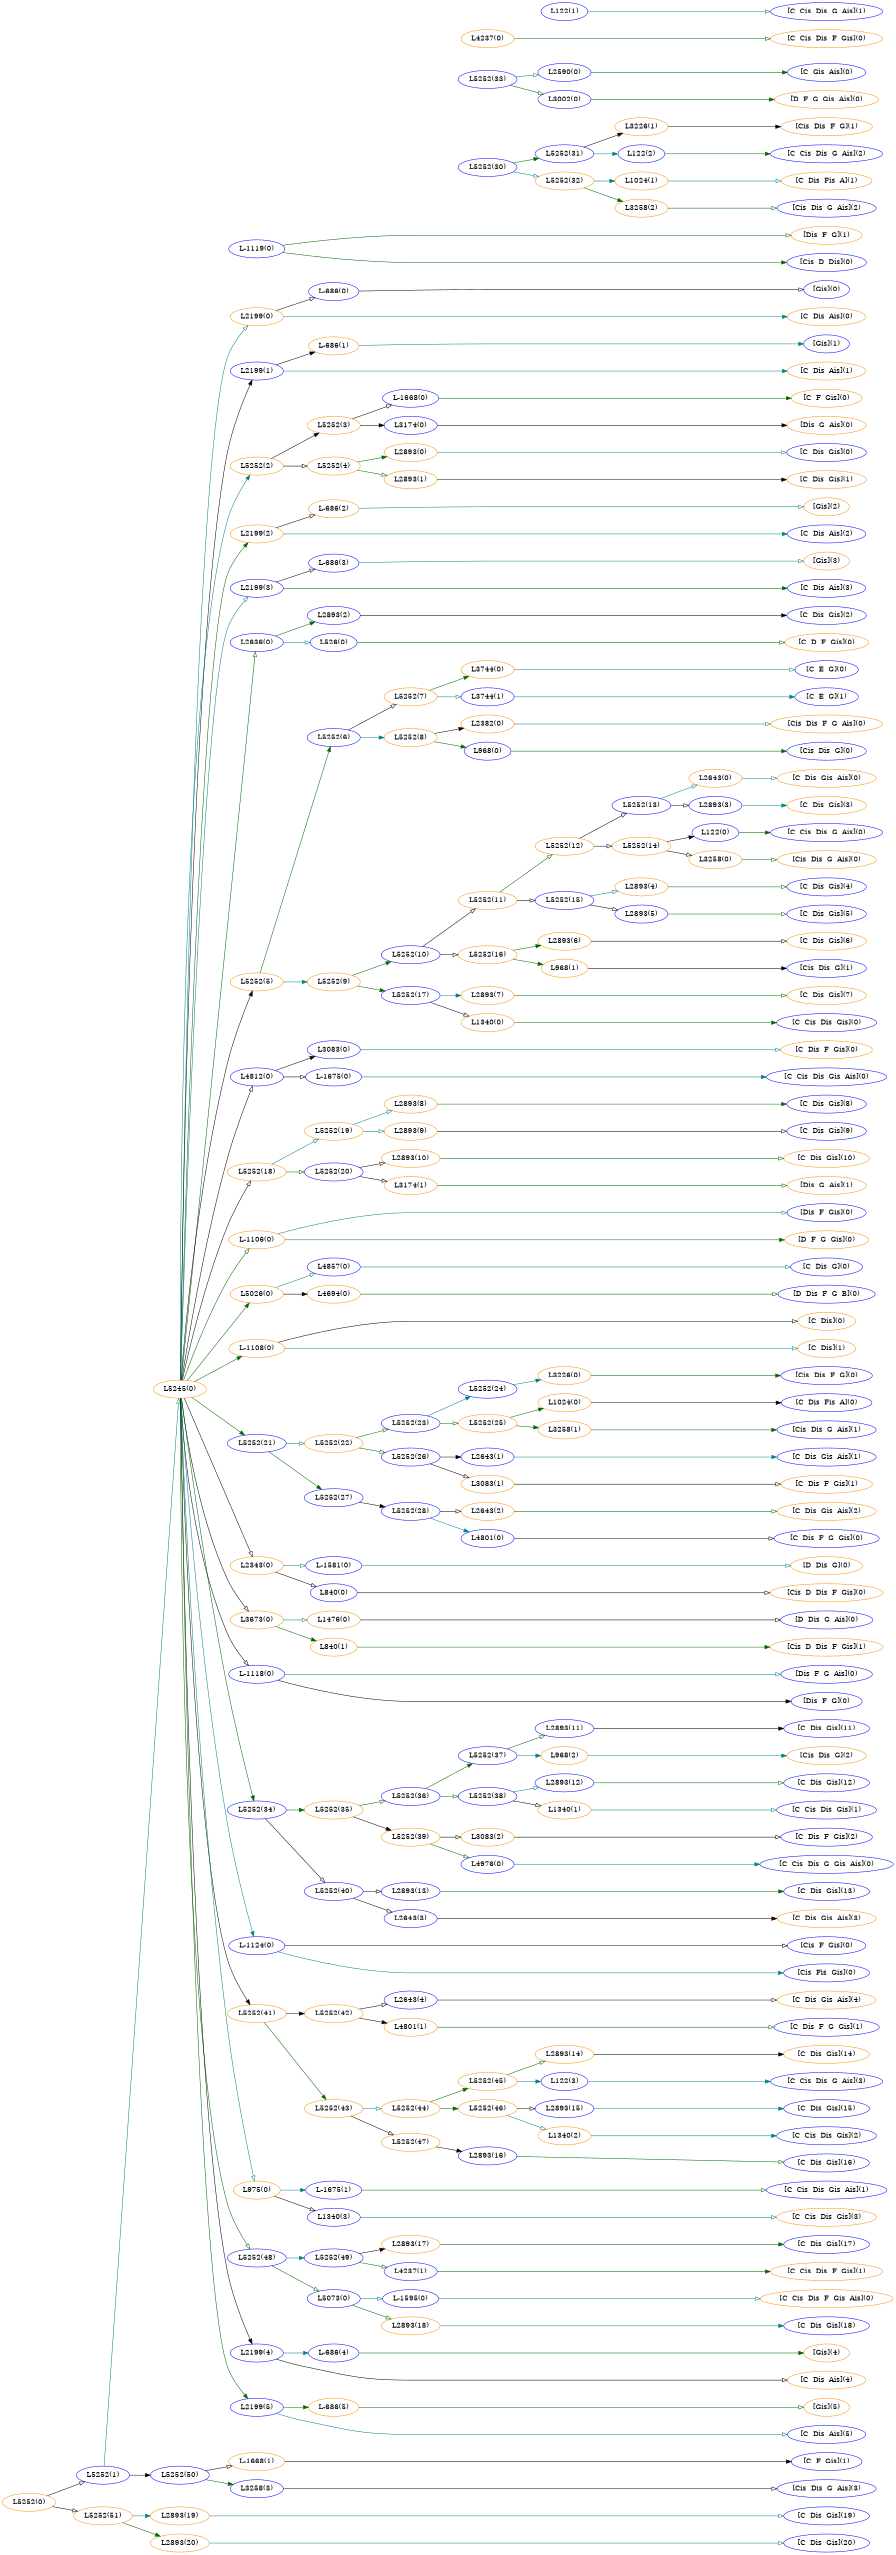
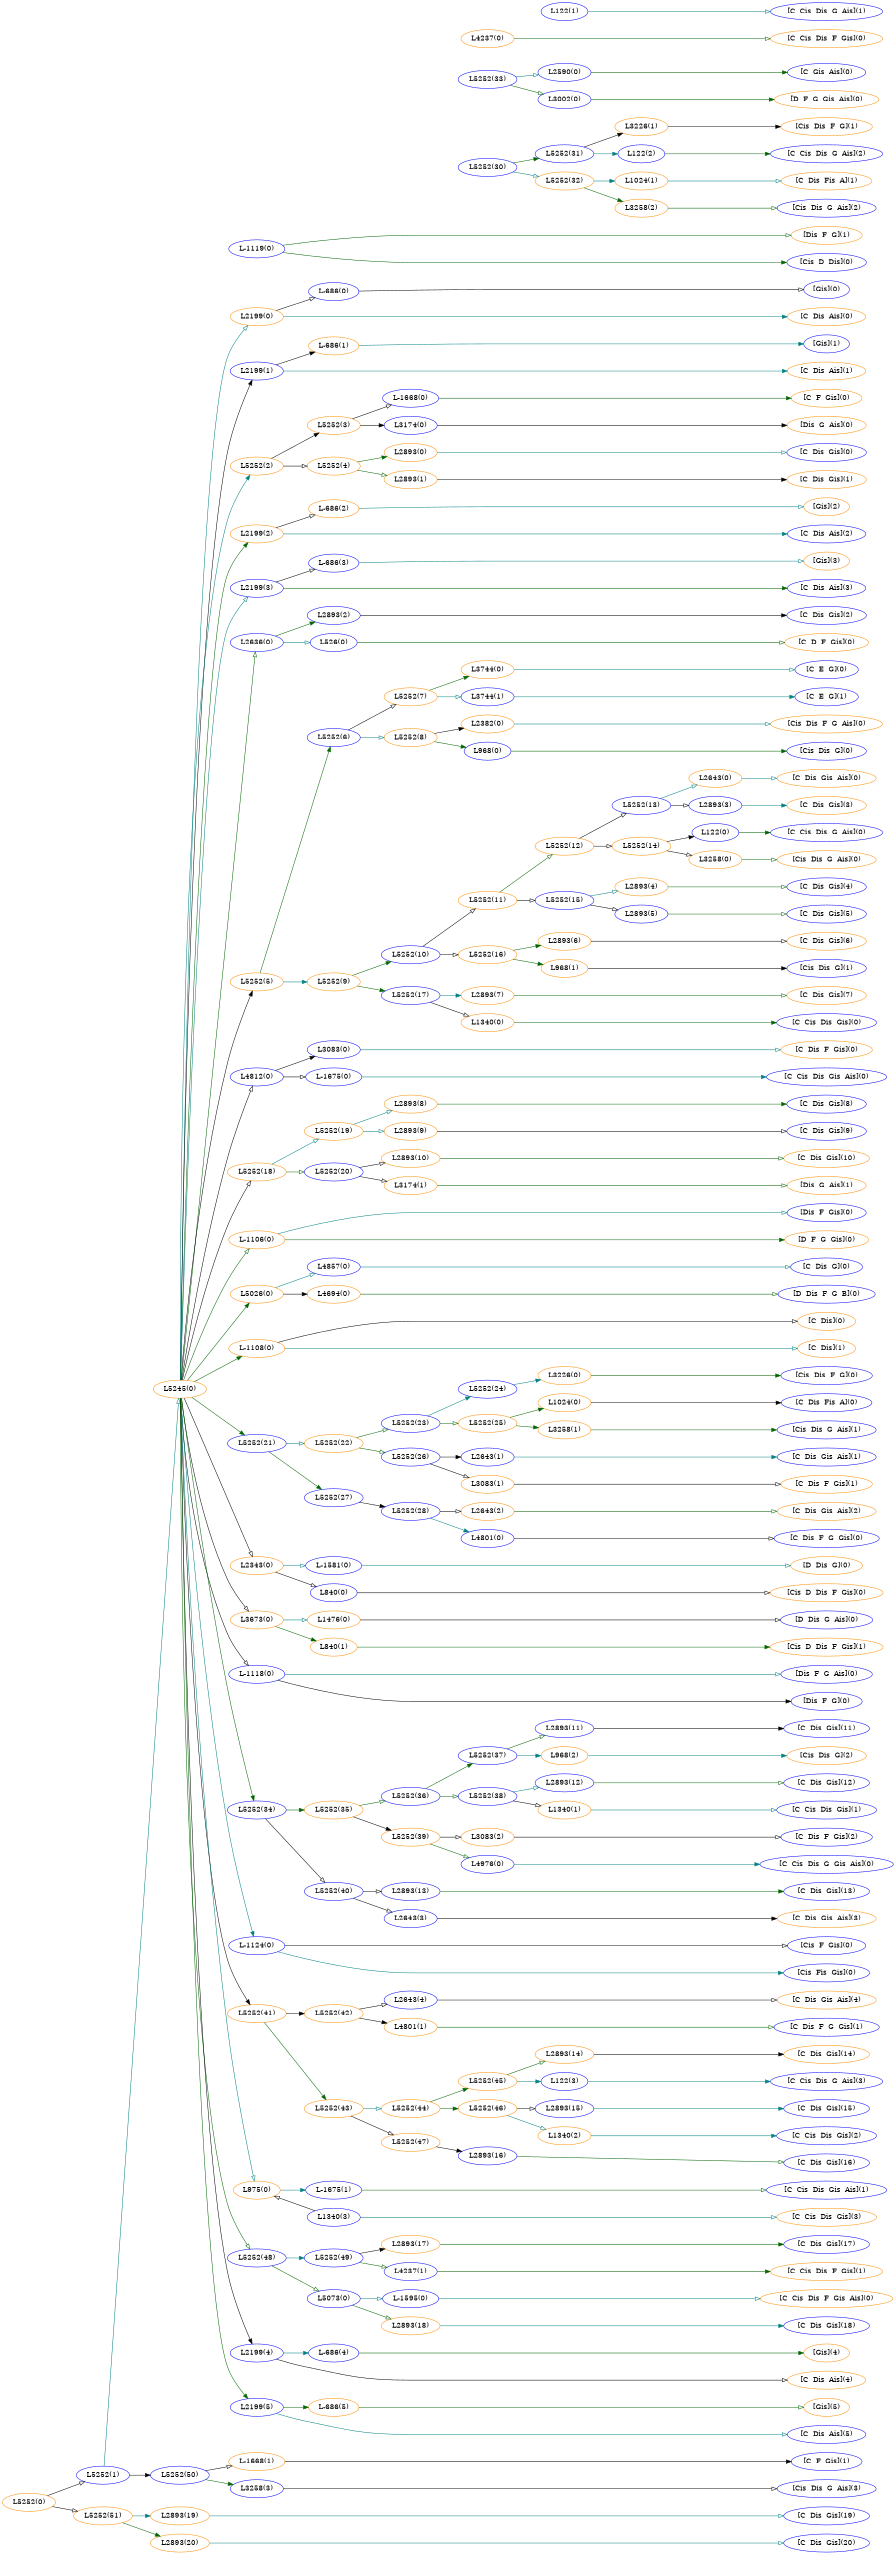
(370, 738) -> (370, 738)
(292, 2203) -> (297, 2204)
